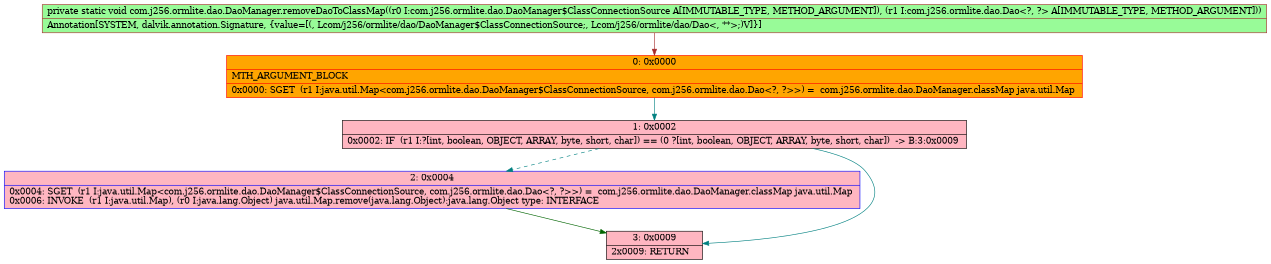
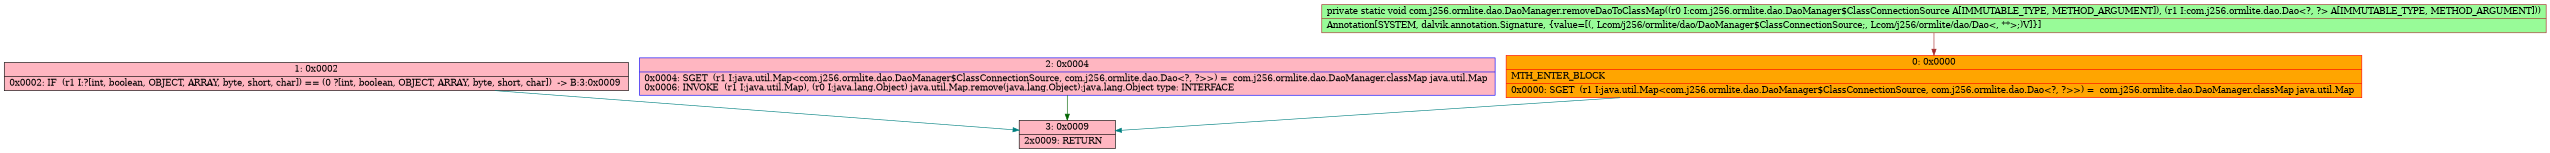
(290, 76) -> (1558, 76)
(654, 106) -> (1371, 114)
(556, 159) -> none
